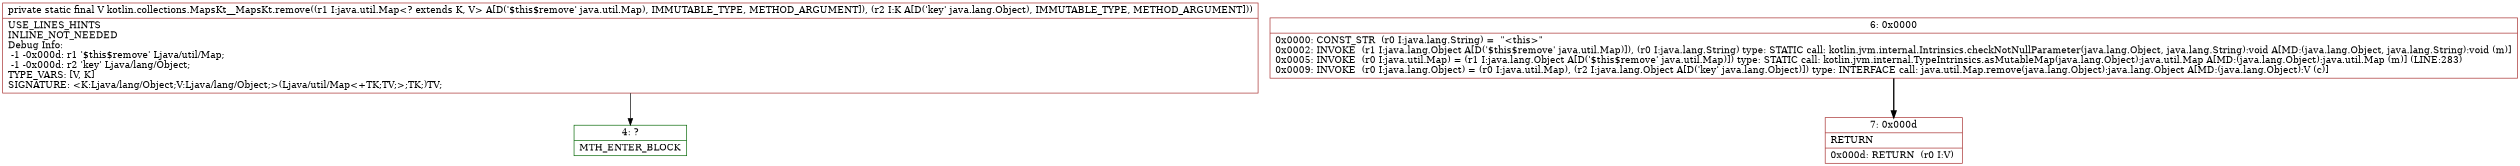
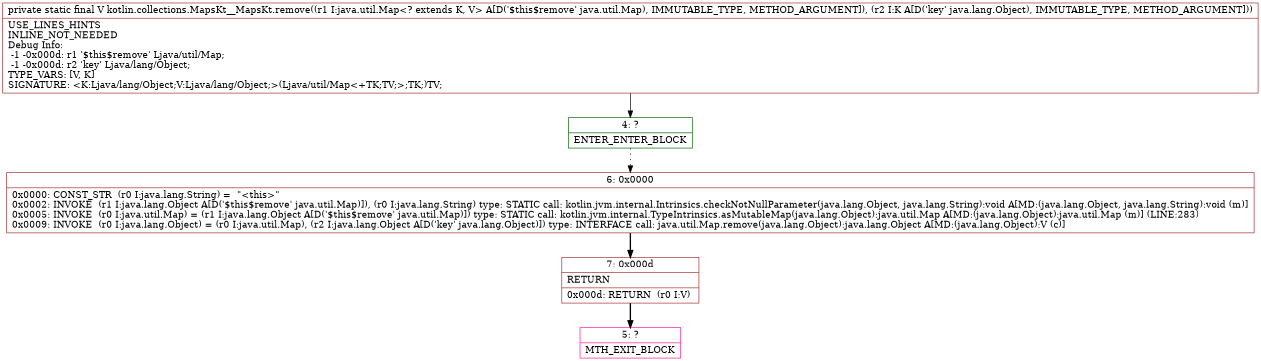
(630, 148) -> (630, 140)
none -> (630, 157)
none -> (630, 343)
